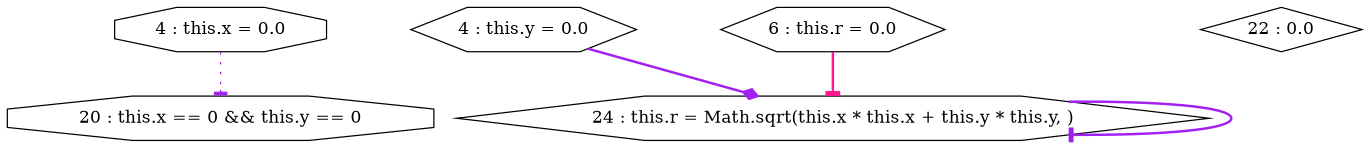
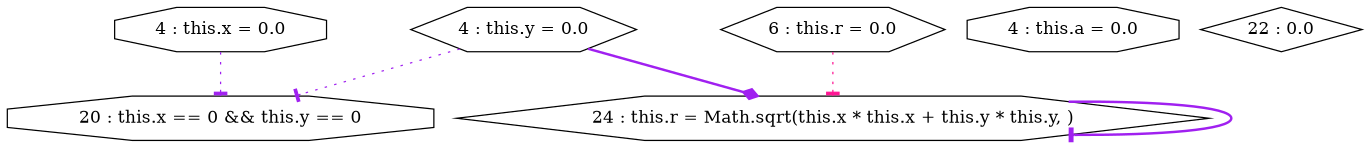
none -> (1073, 30)
(833, 71) -> (833, 71)
none -> (380, 72)
